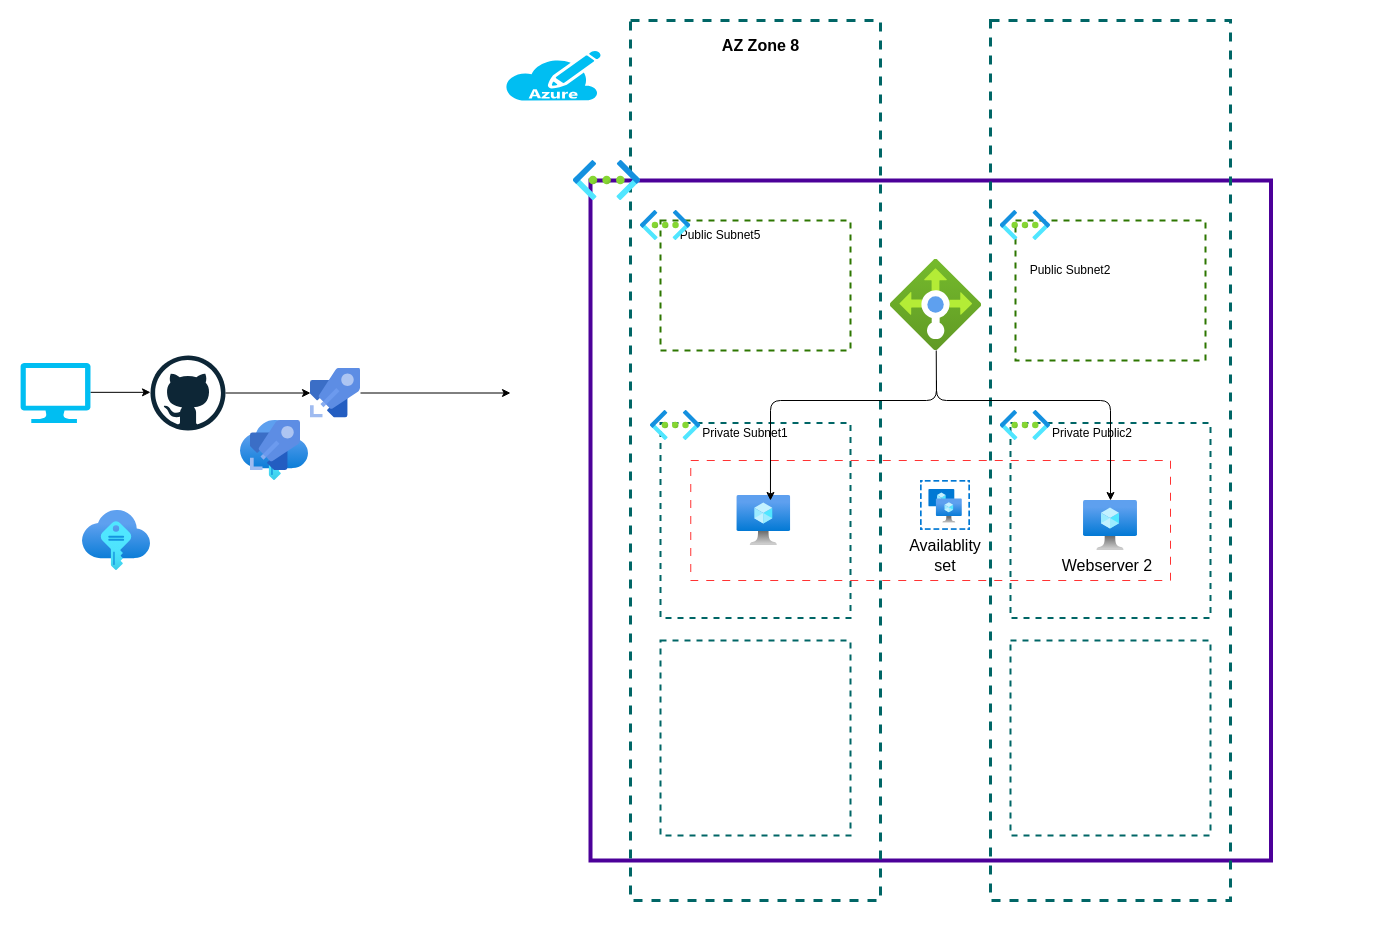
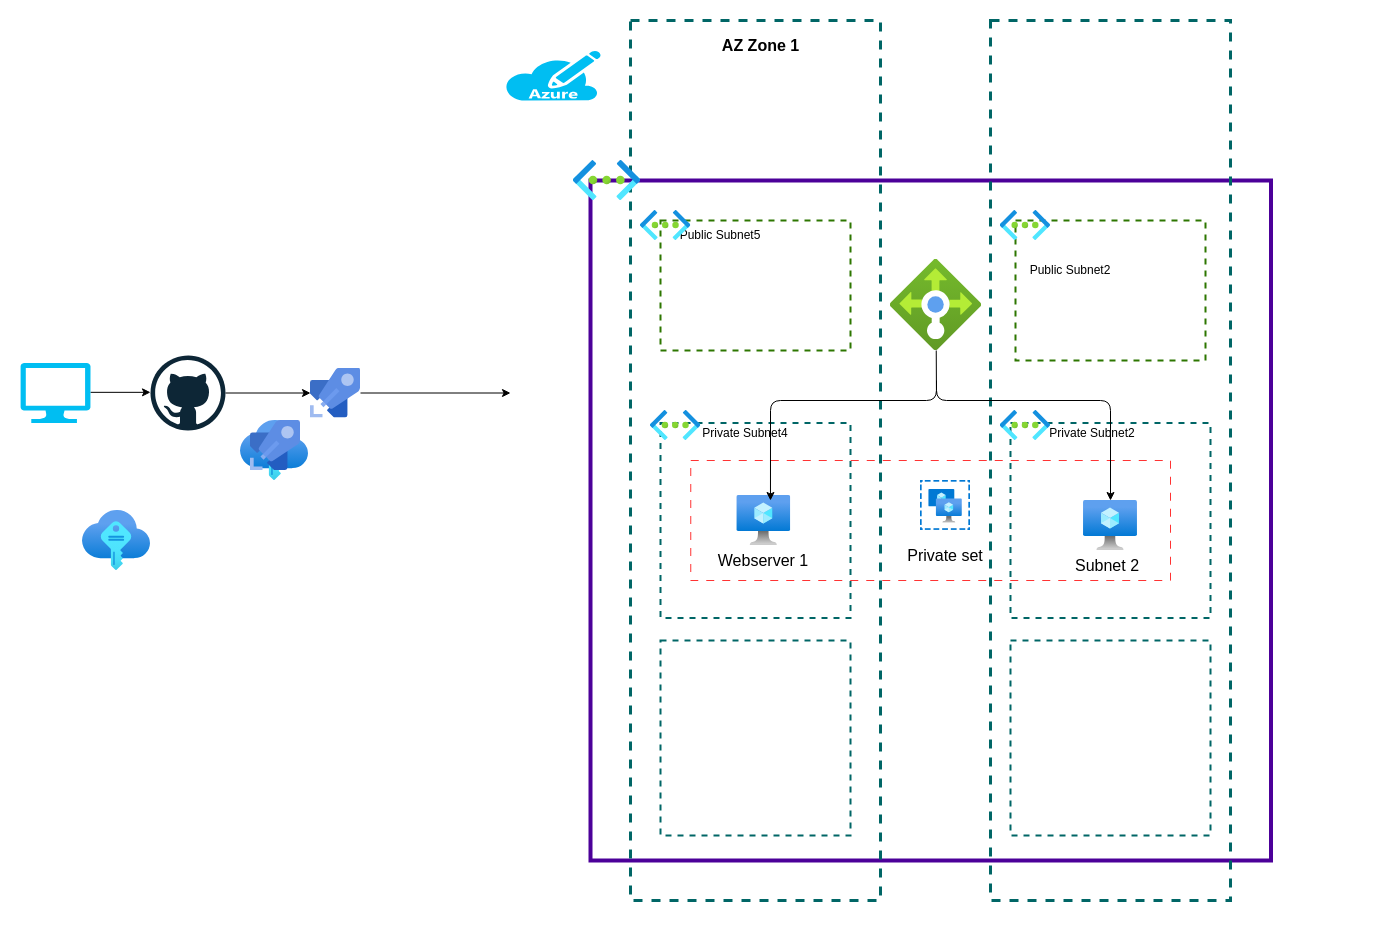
(761, 46) -> (761, 46)
(746, 434) -> (746, 434)
(1093, 434) -> (1093, 434)
(946, 556) -> (946, 556)
none -> (764, 561)
(1108, 566) -> (1108, 566)
